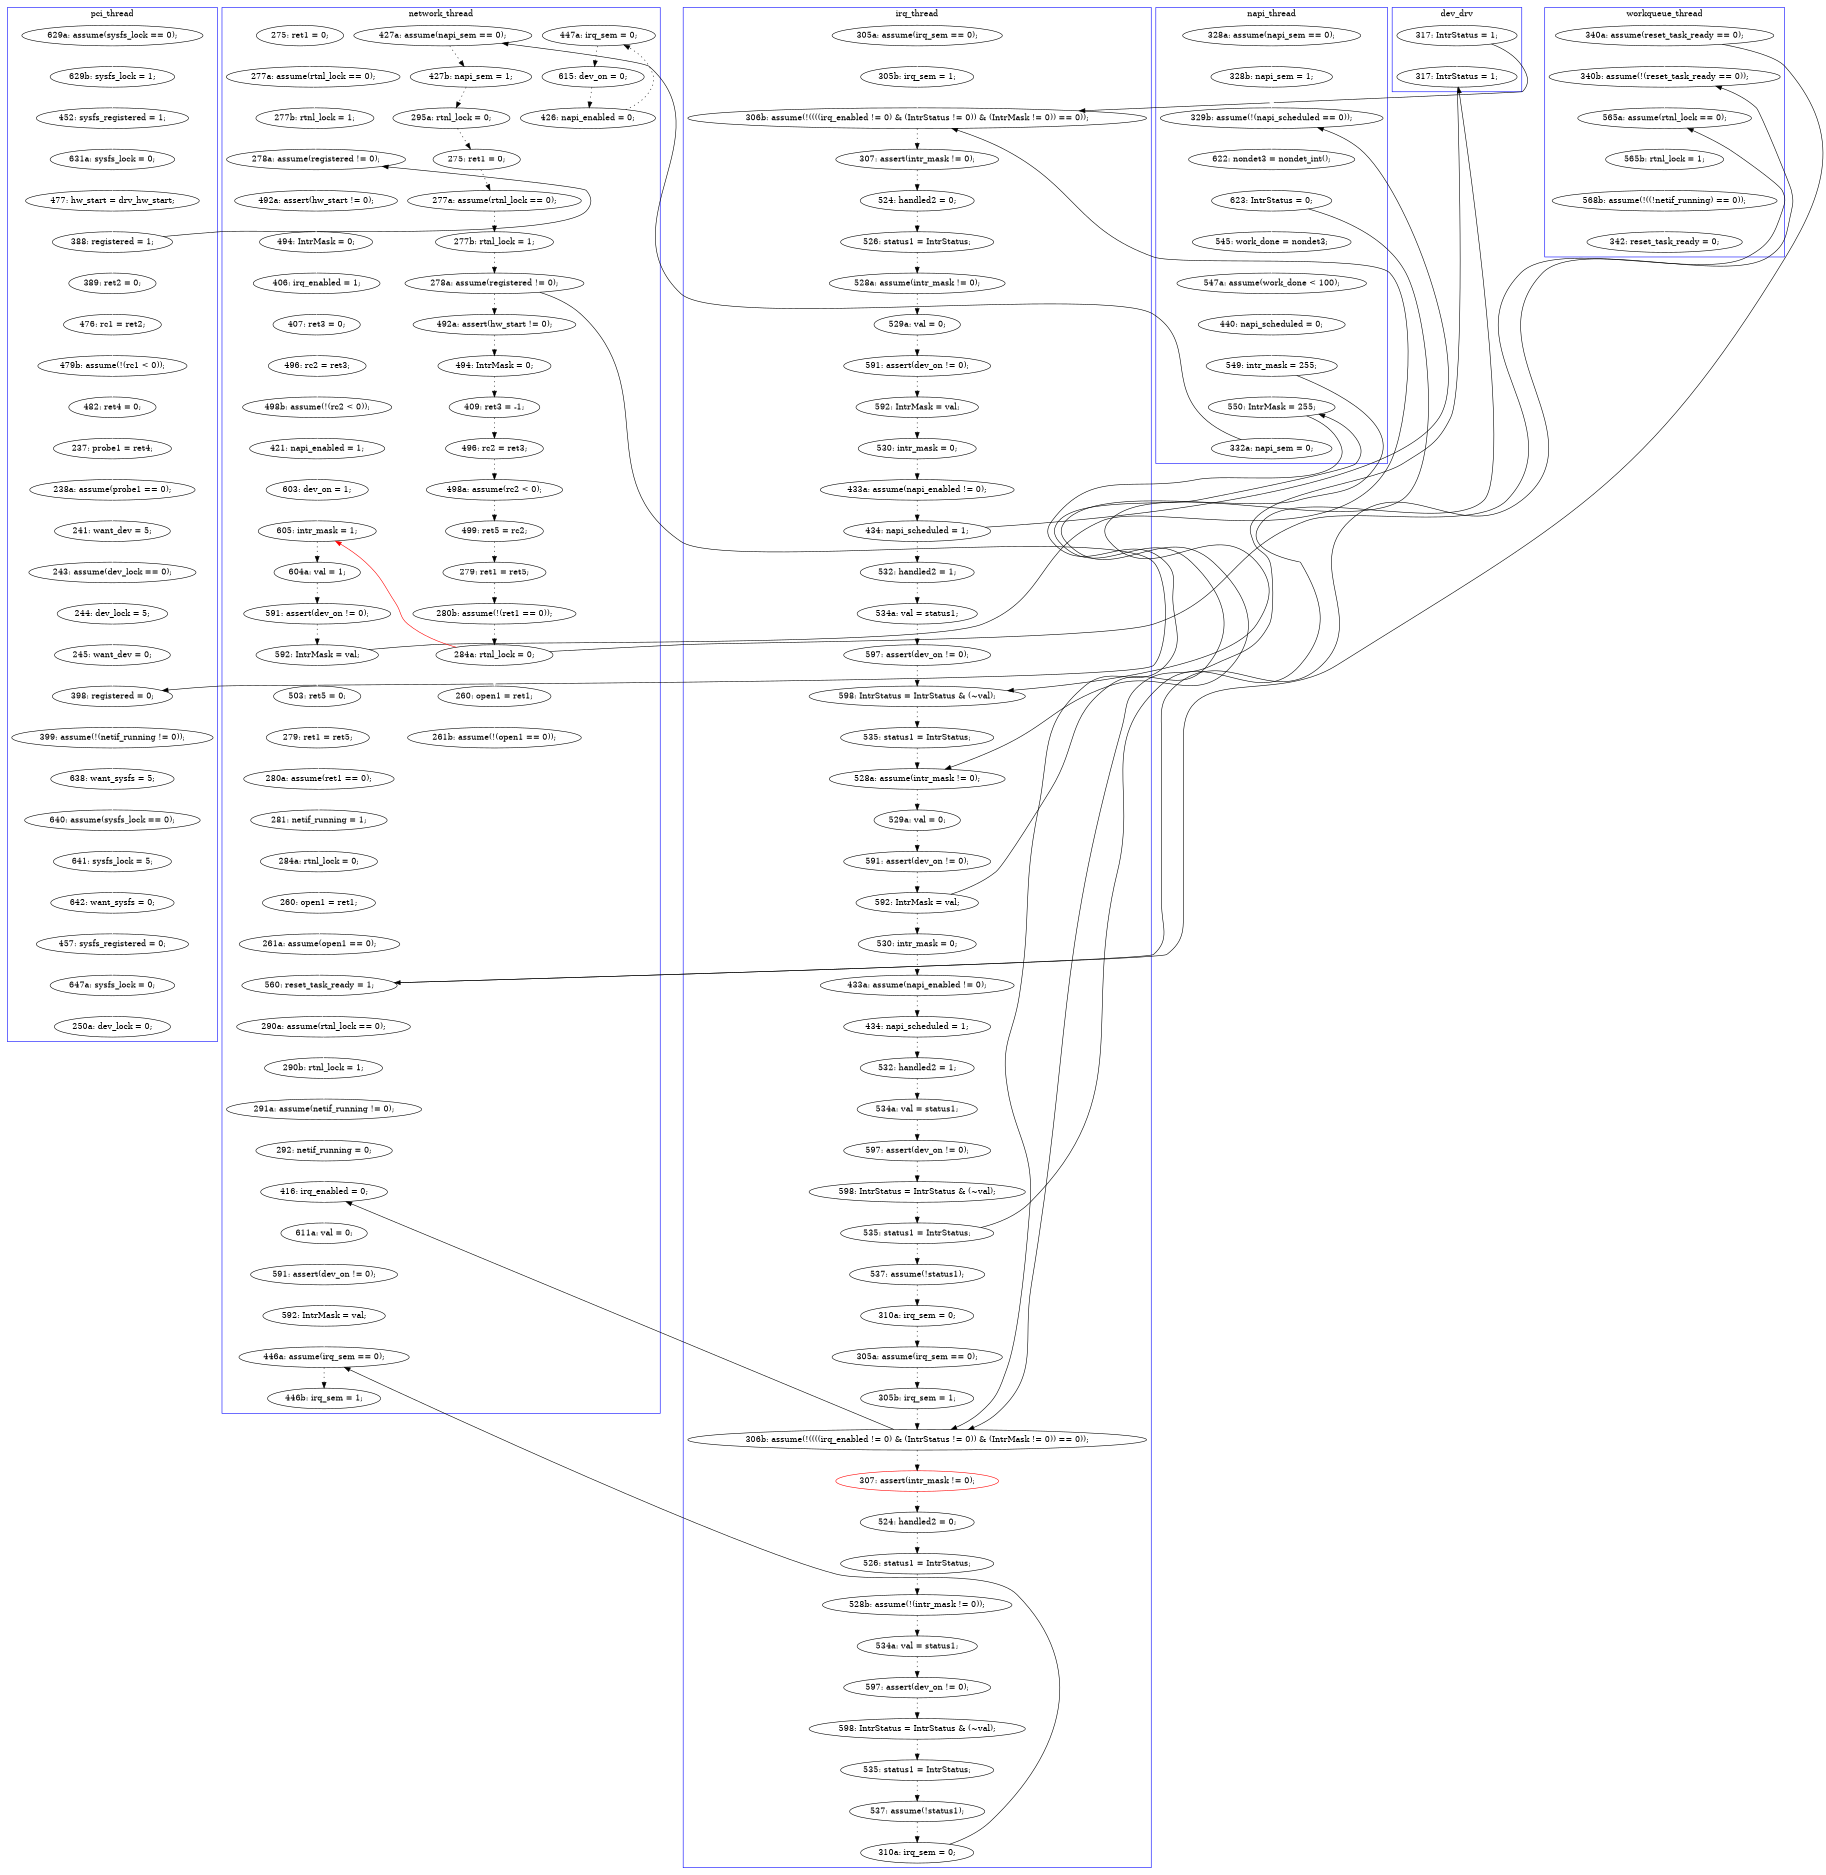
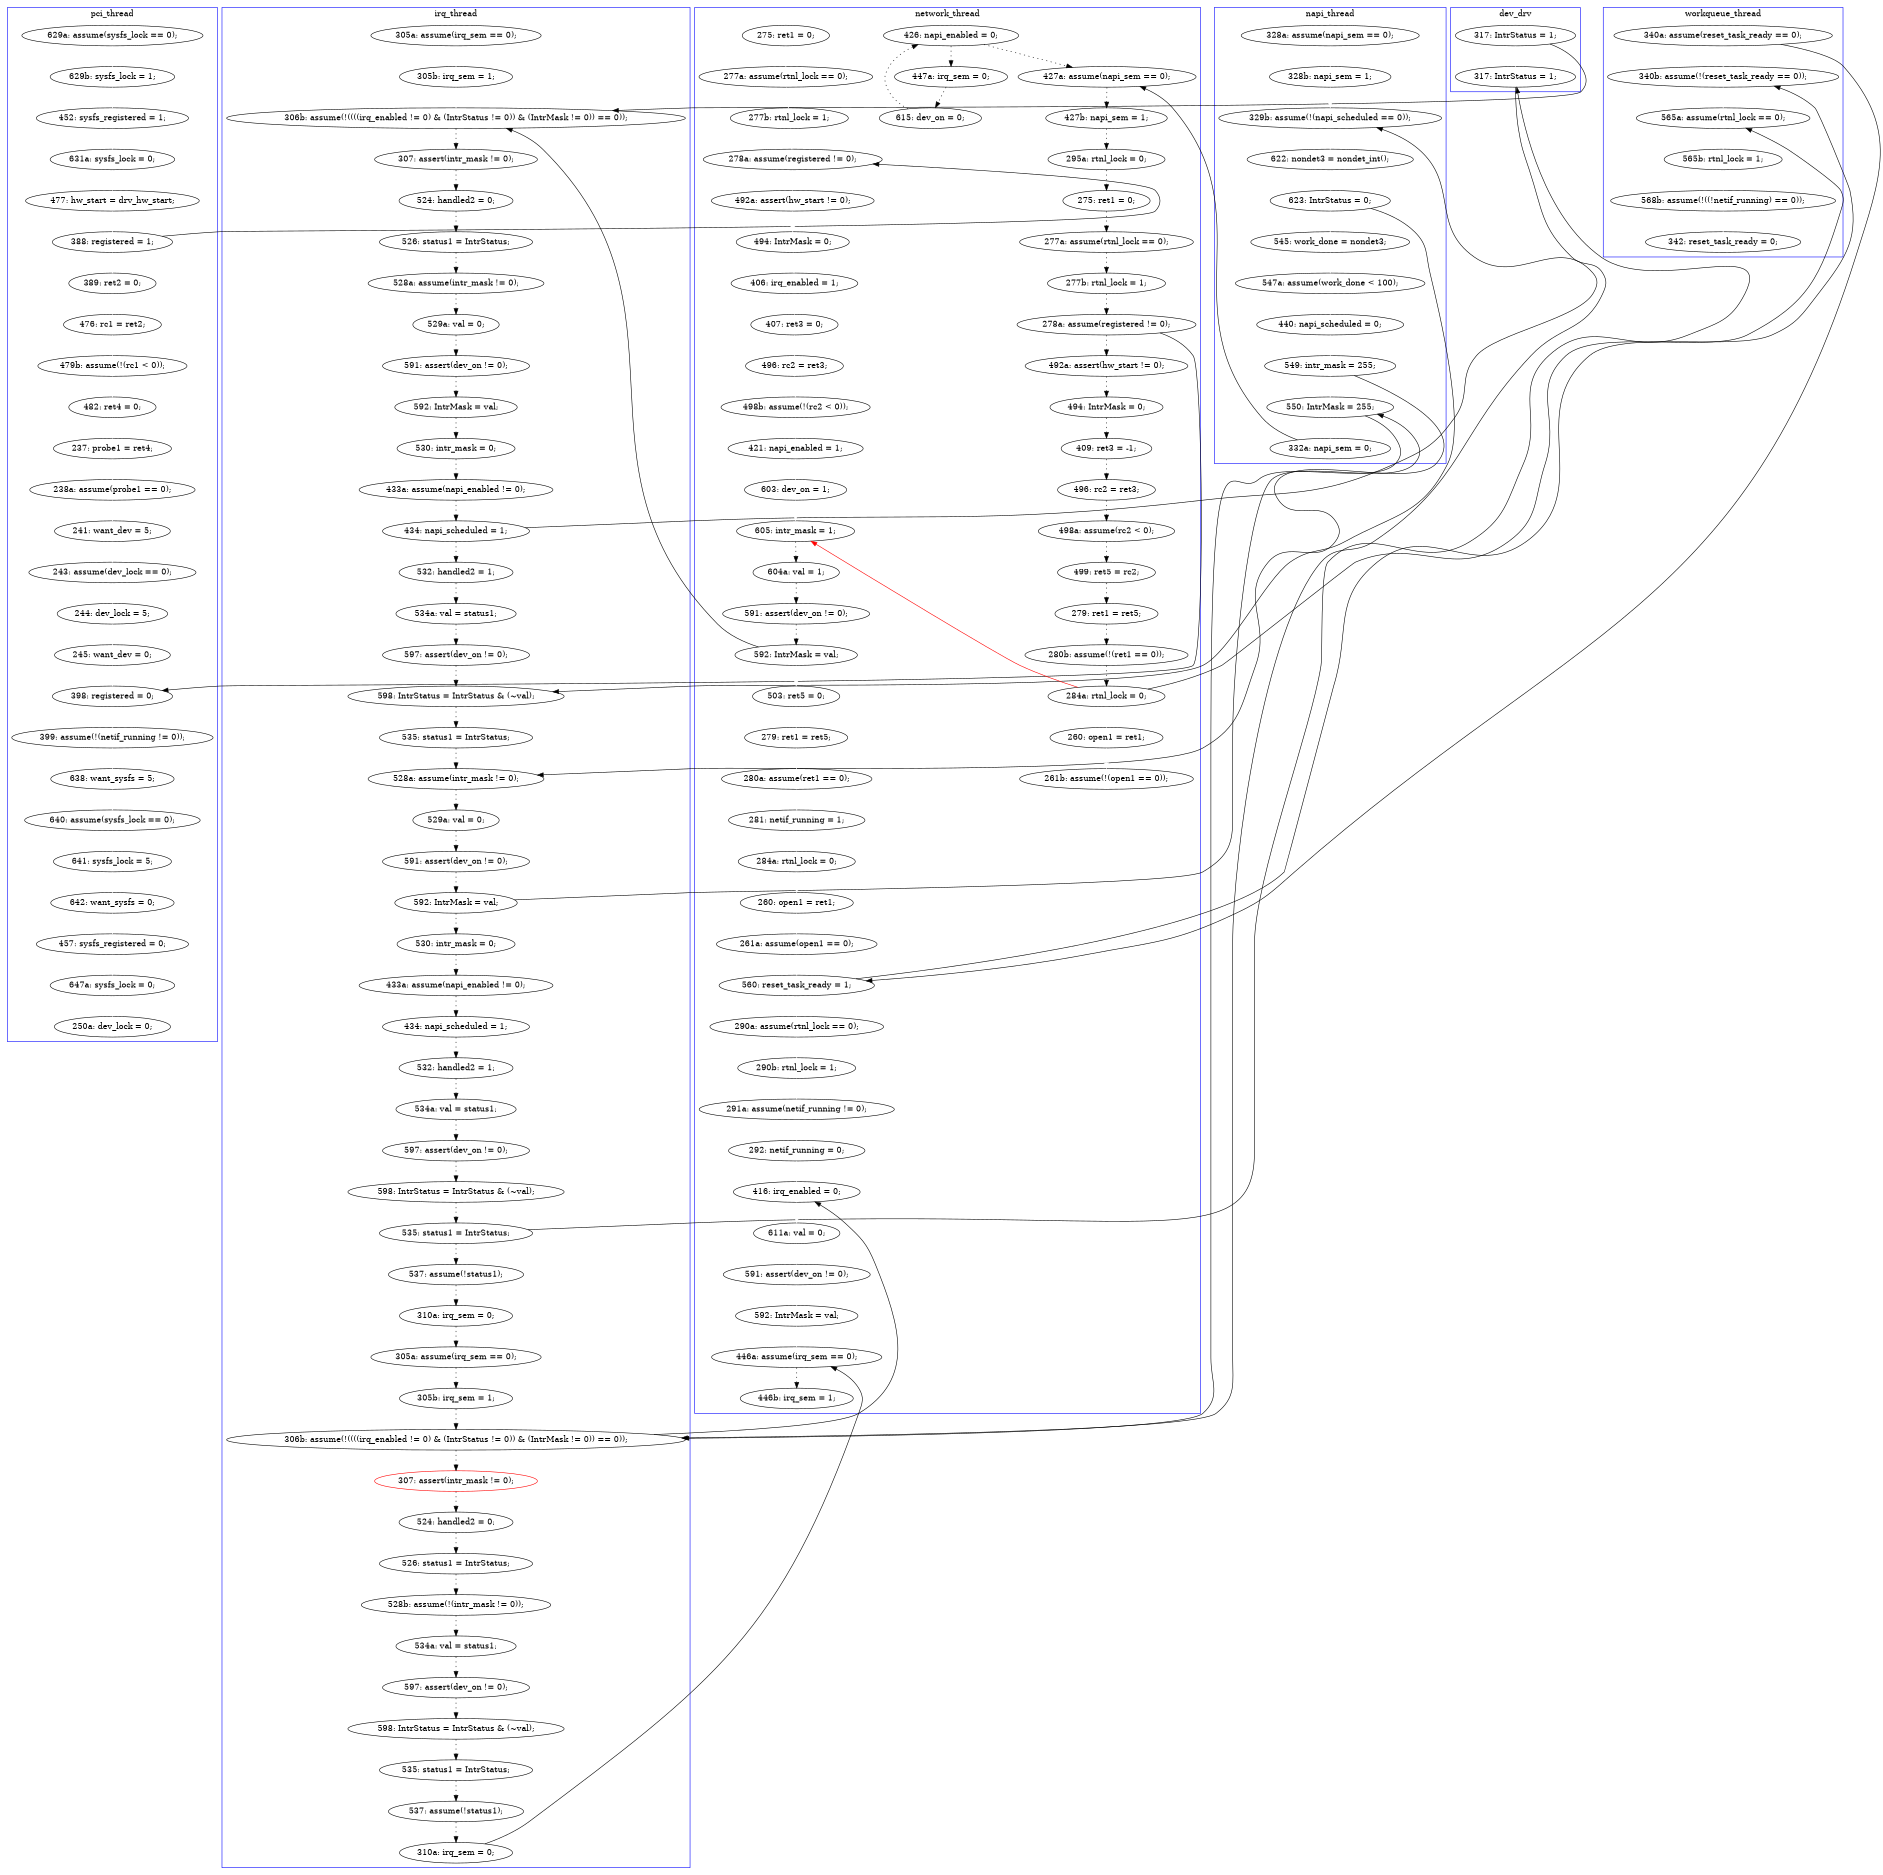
none -> (1025, 55)
